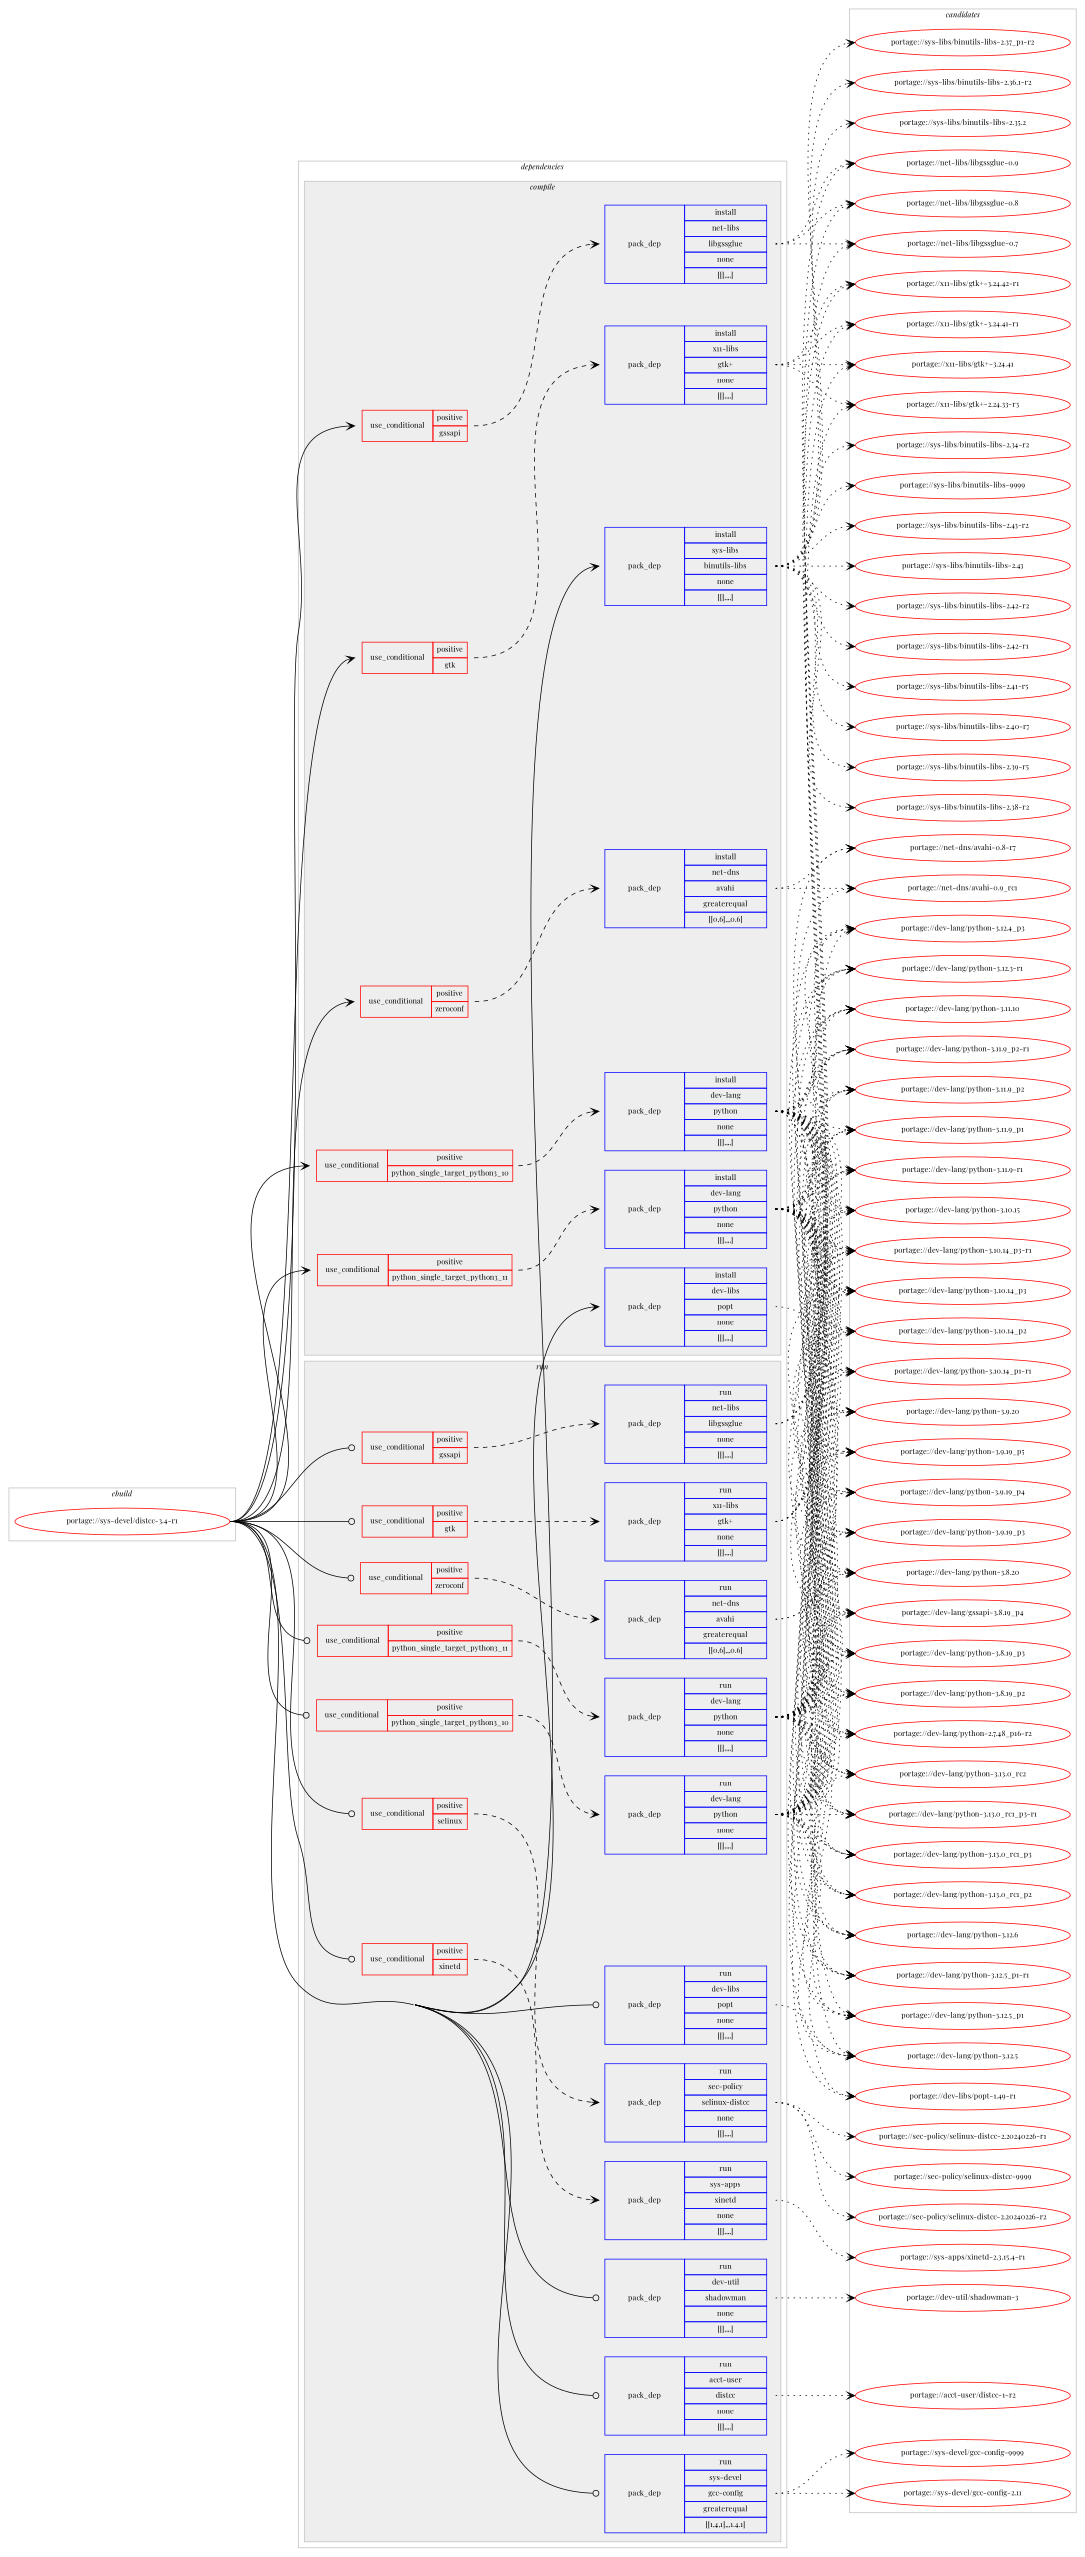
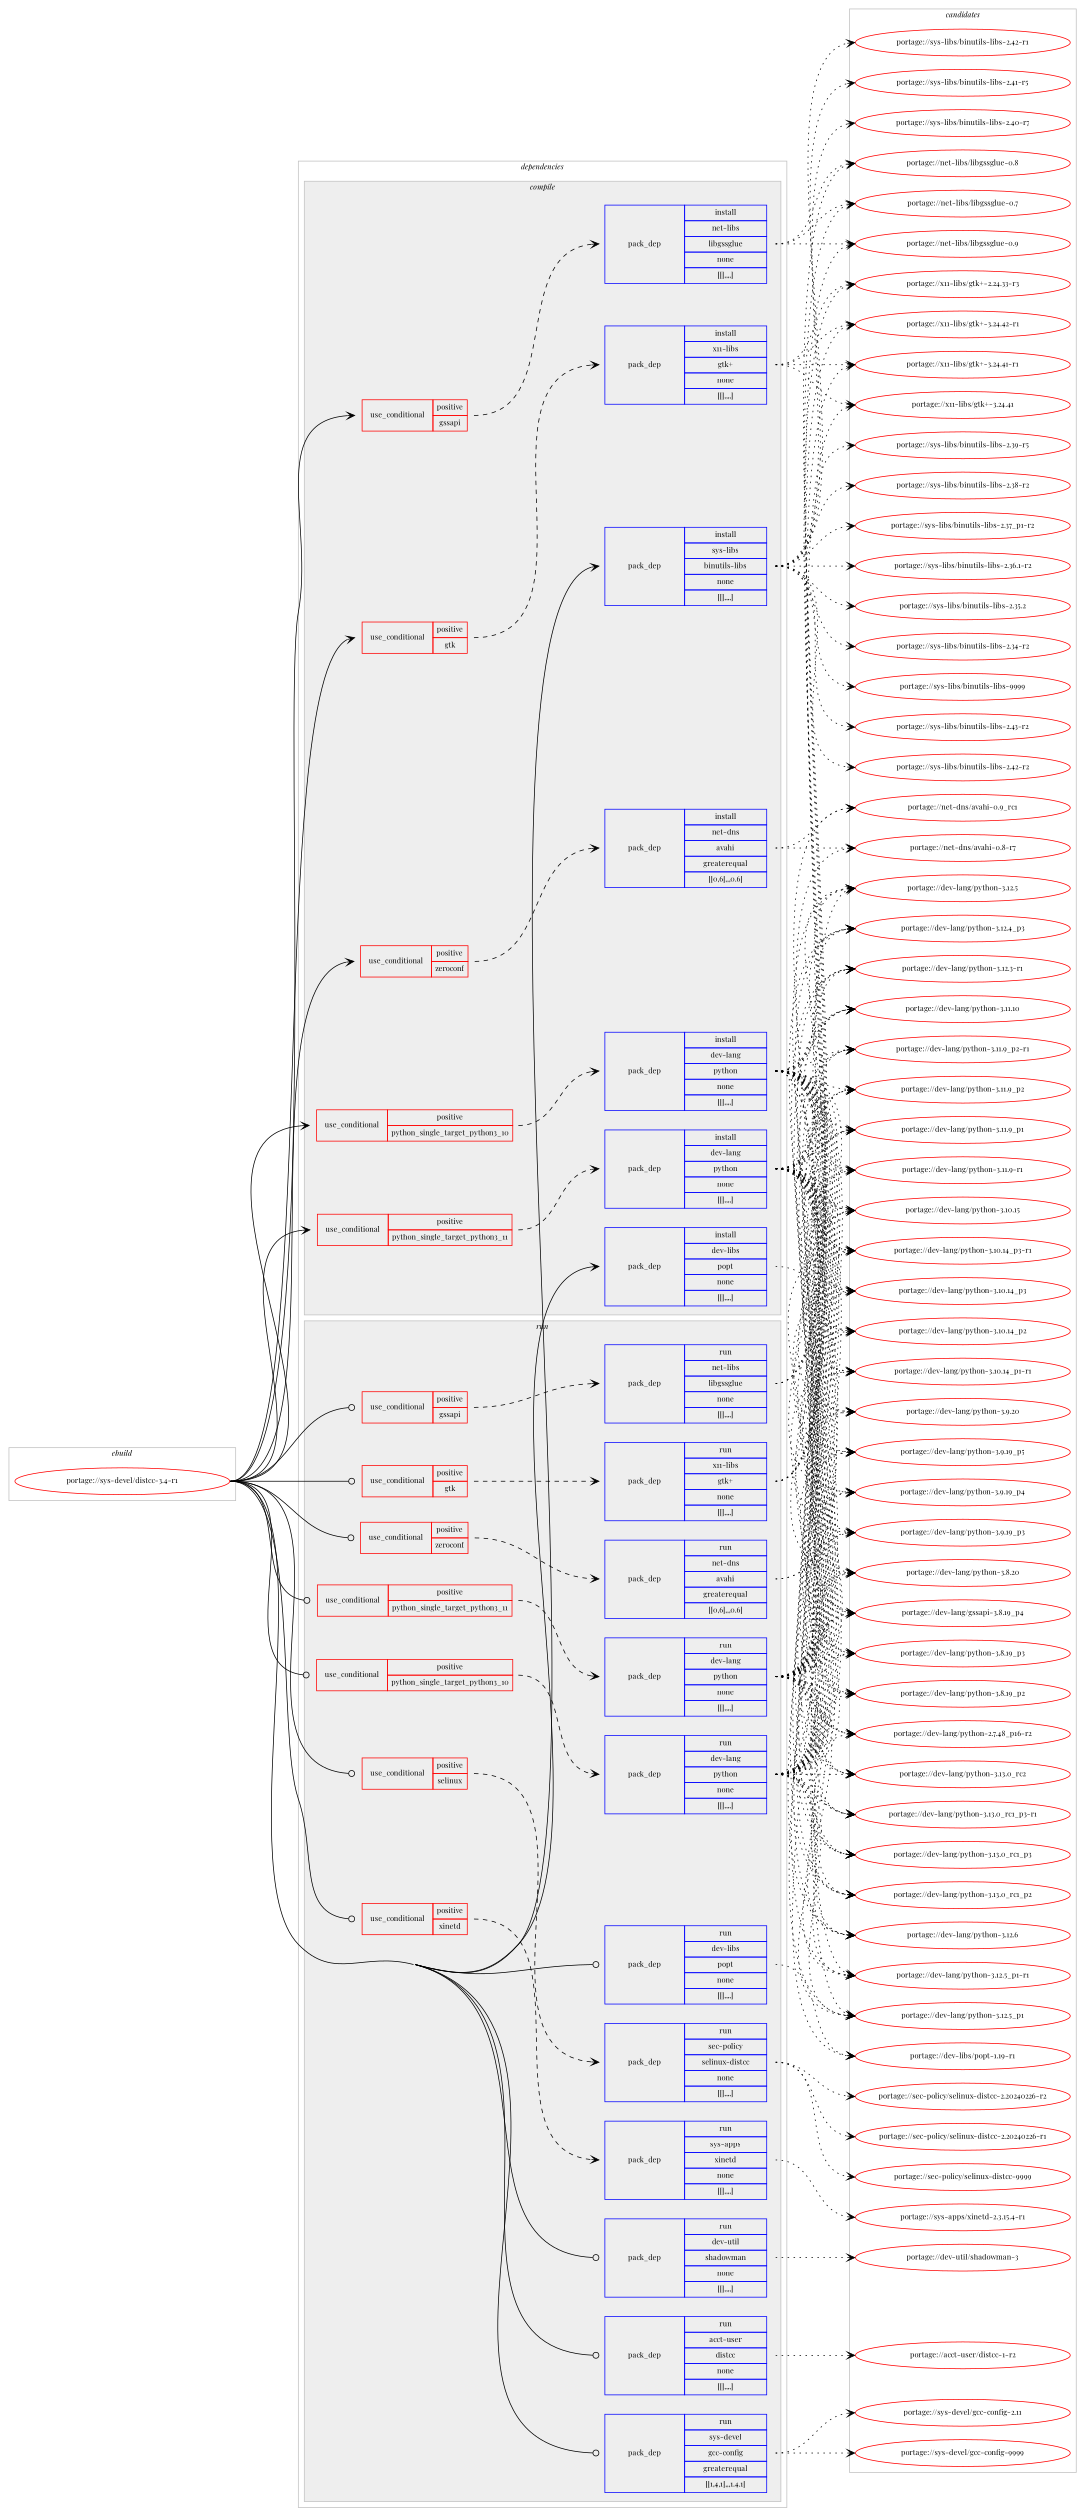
(963, 566) -> none
(963, 2097) -> (963, 2056)
